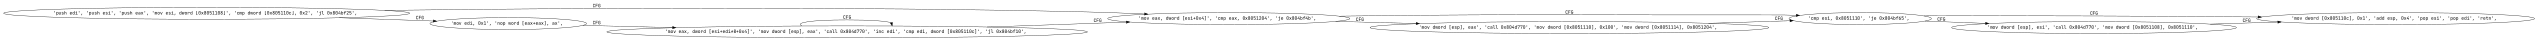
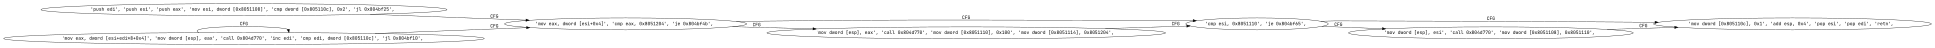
(508, 24) -> none
